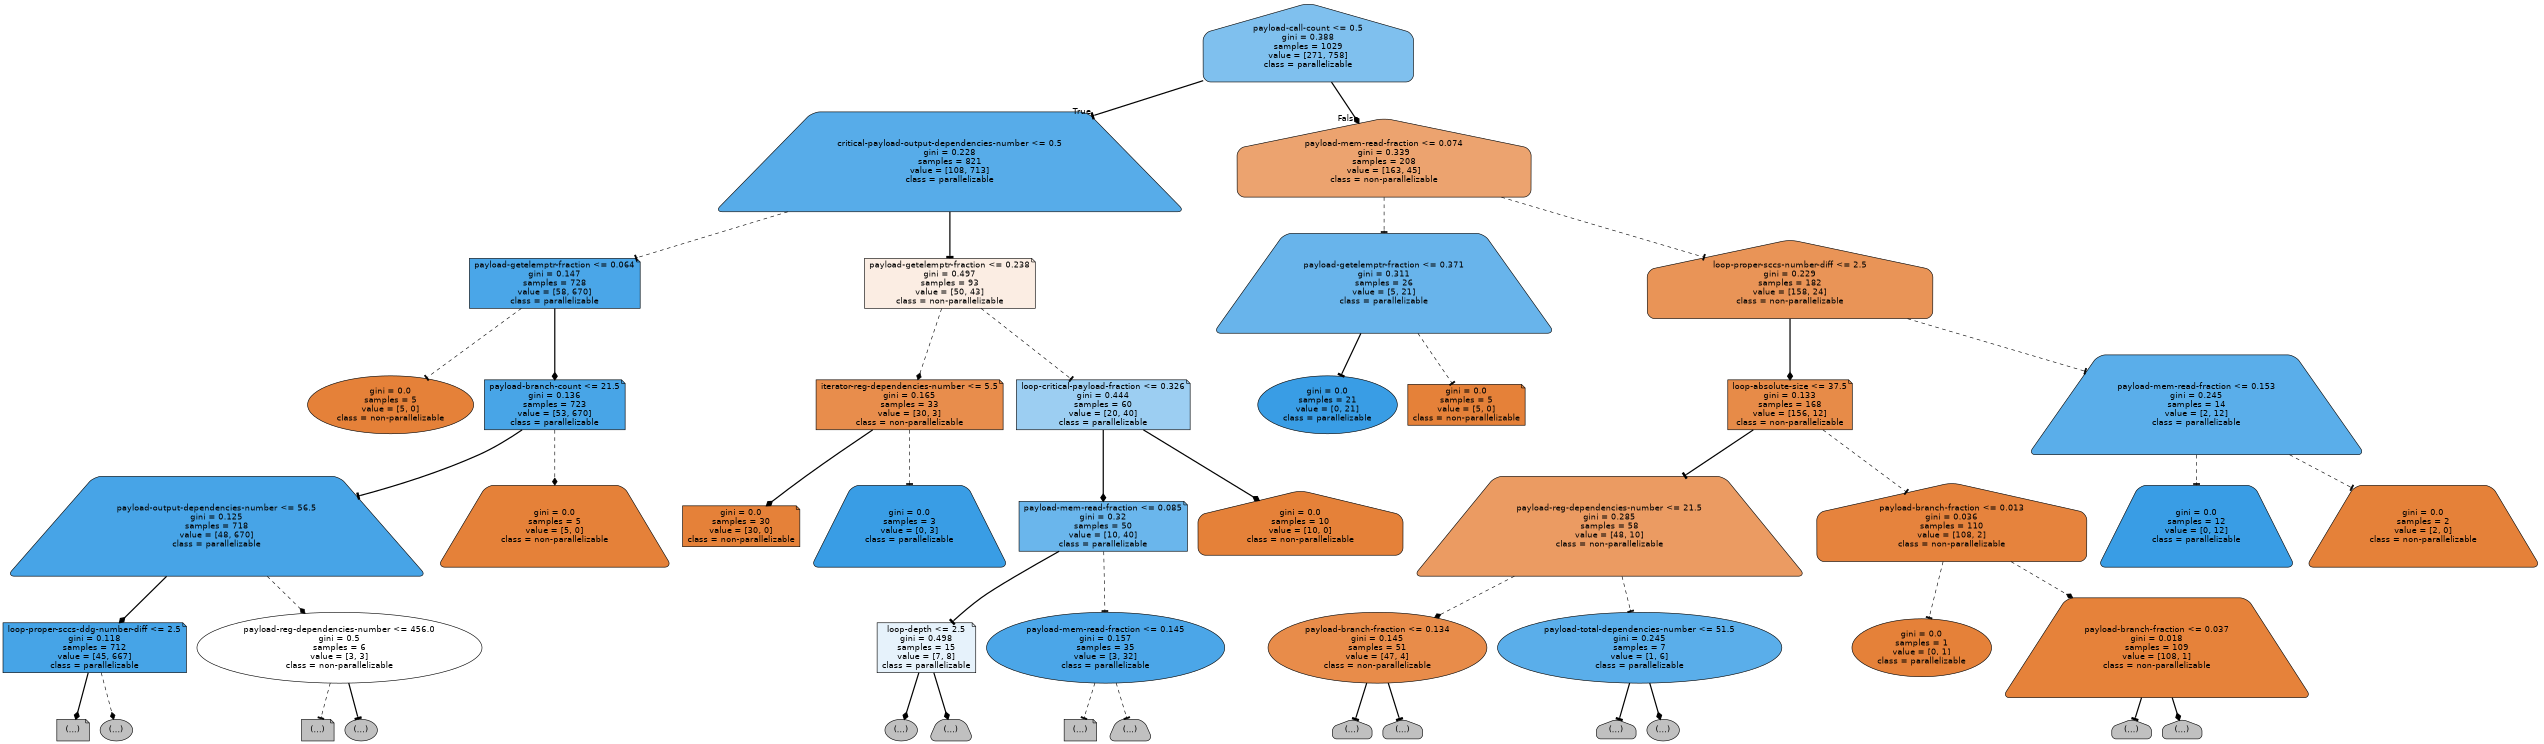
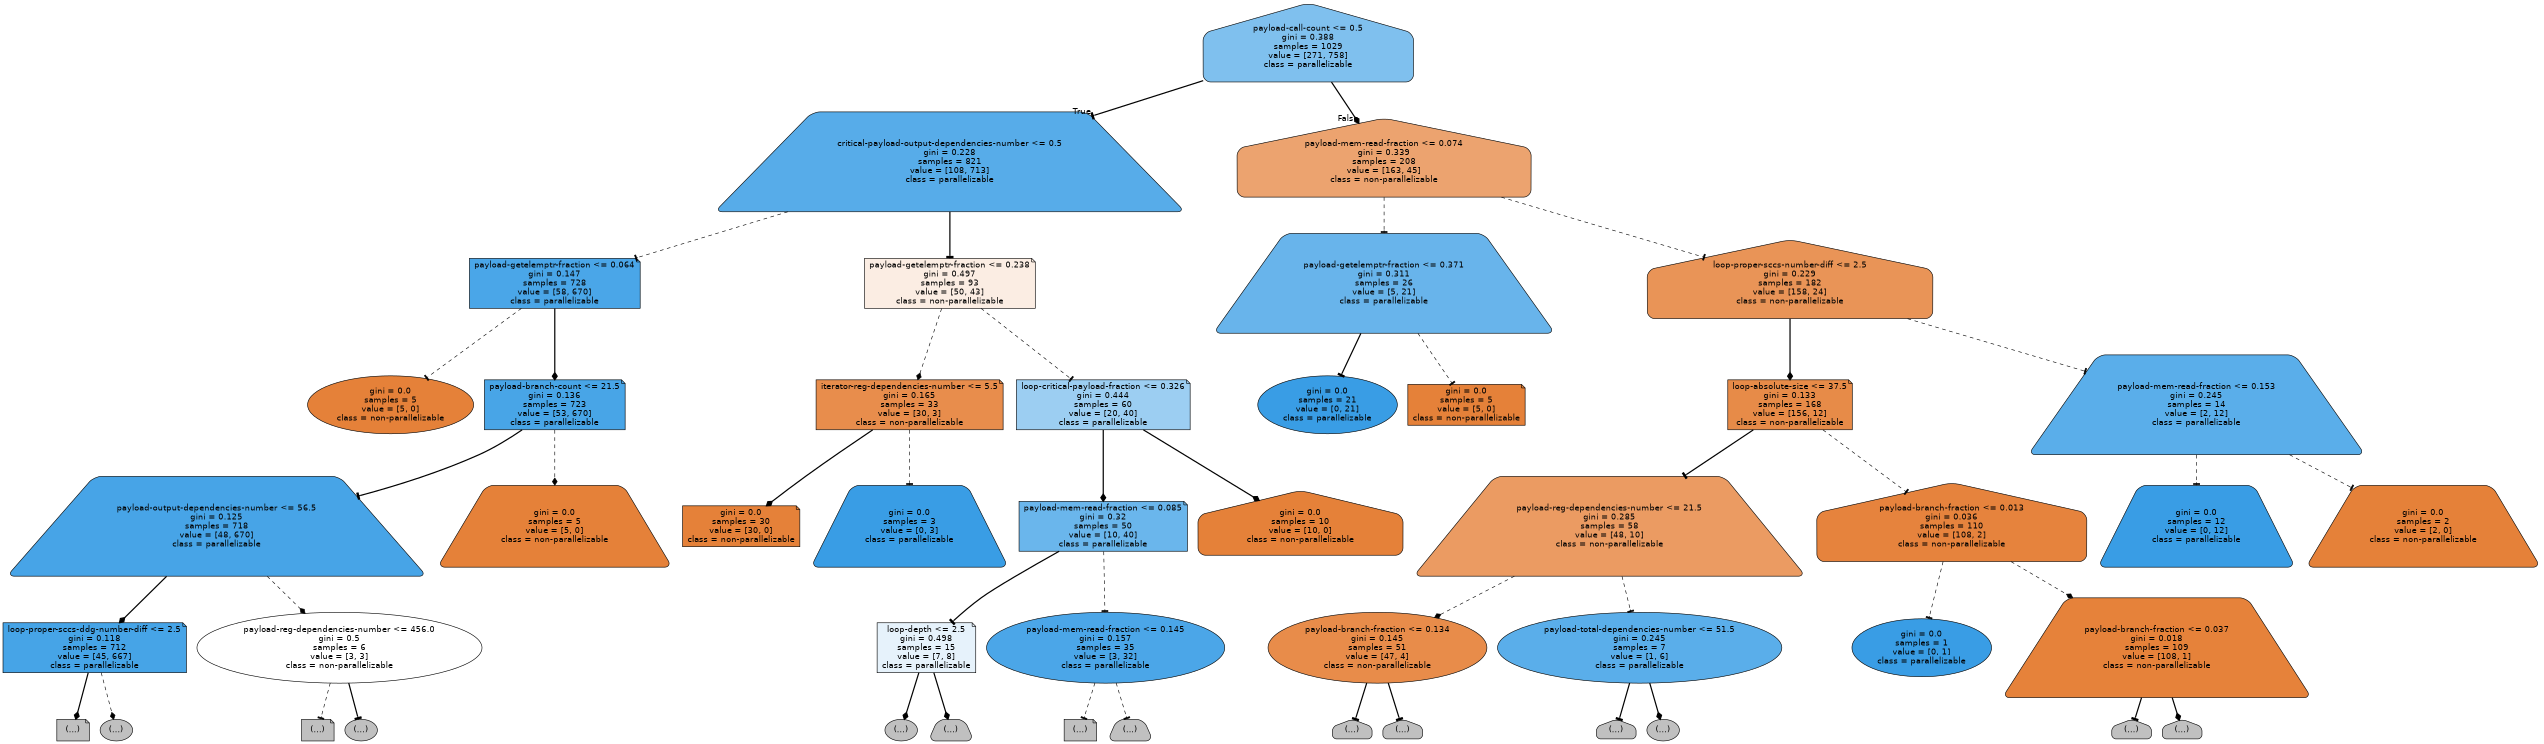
(1922, 648) -> (1922, 648)
